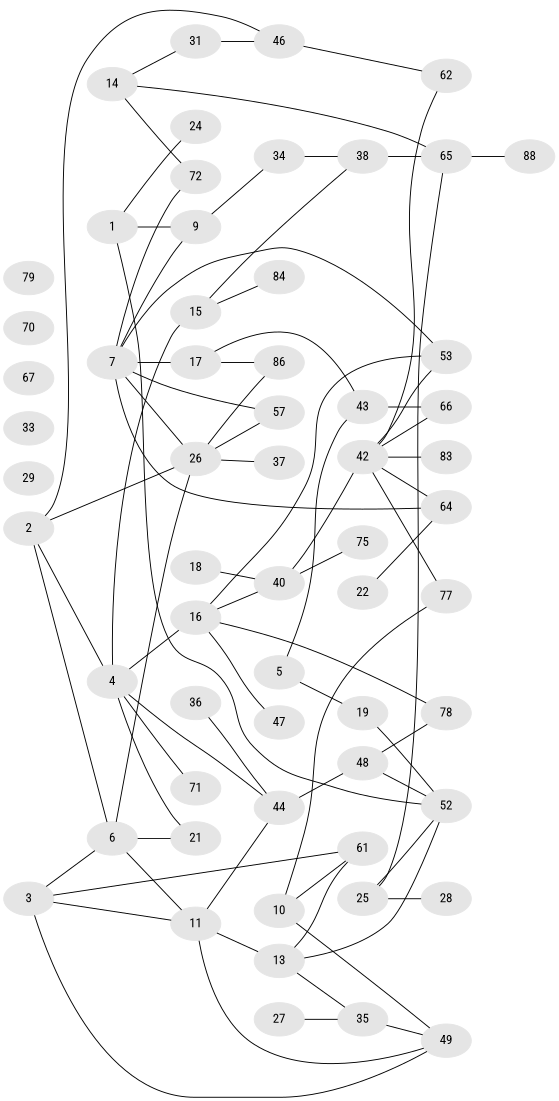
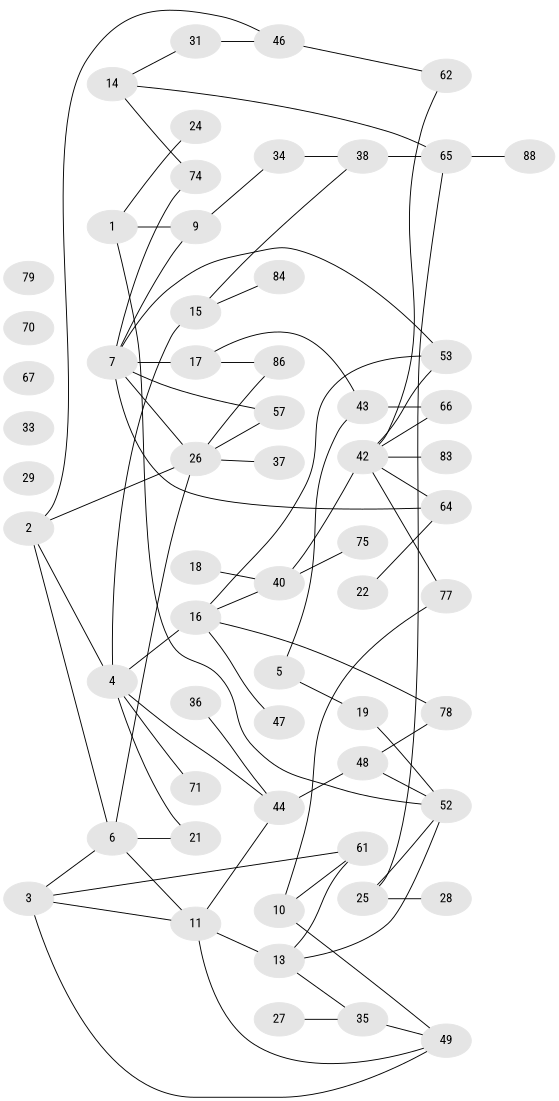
(196, 177) -> (196, 177)
